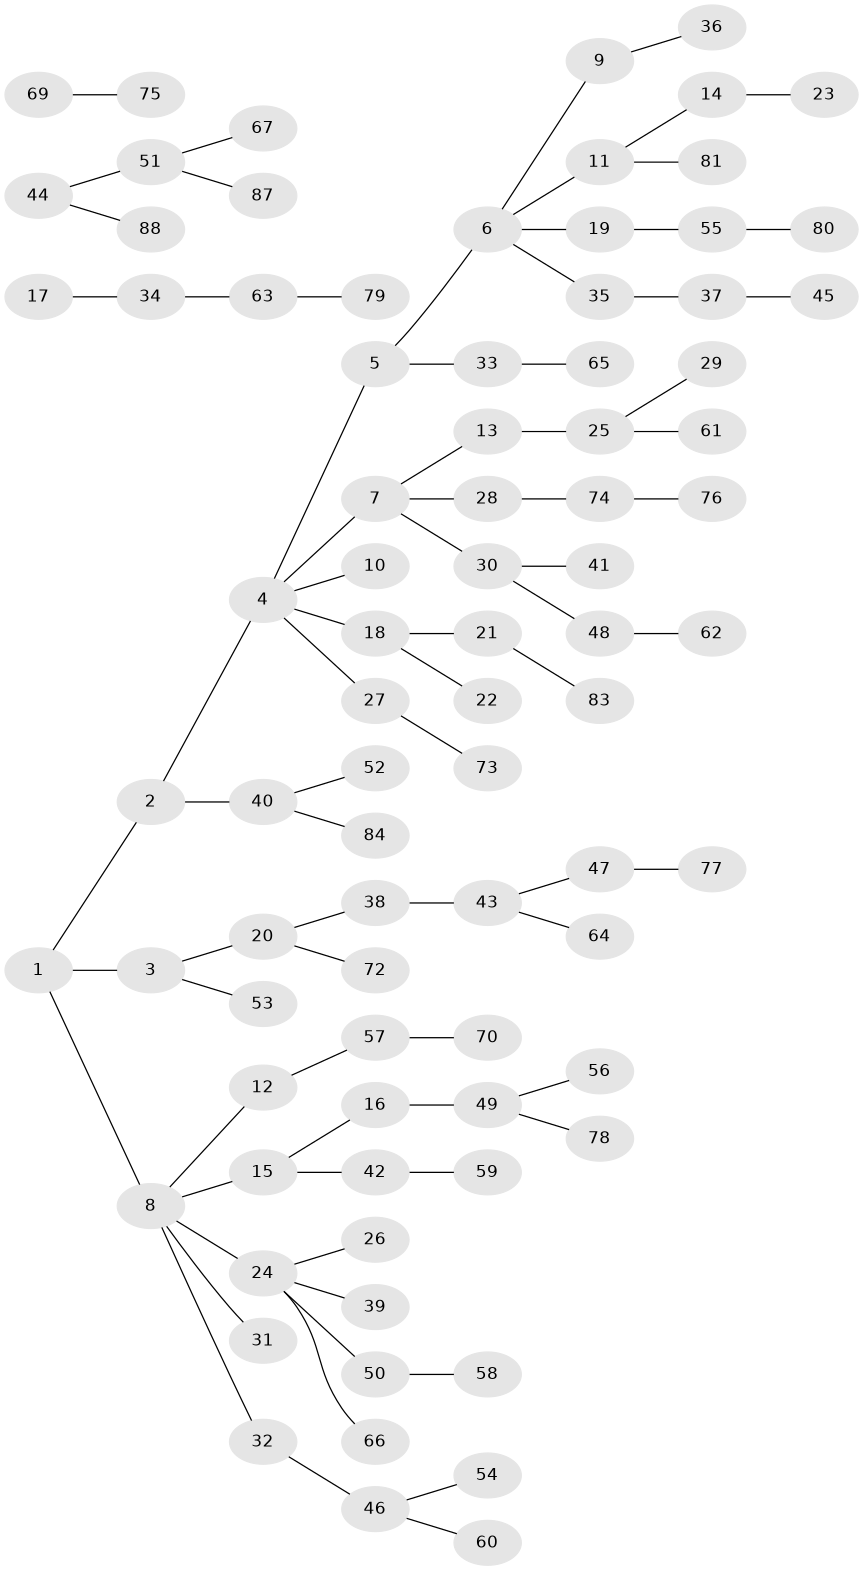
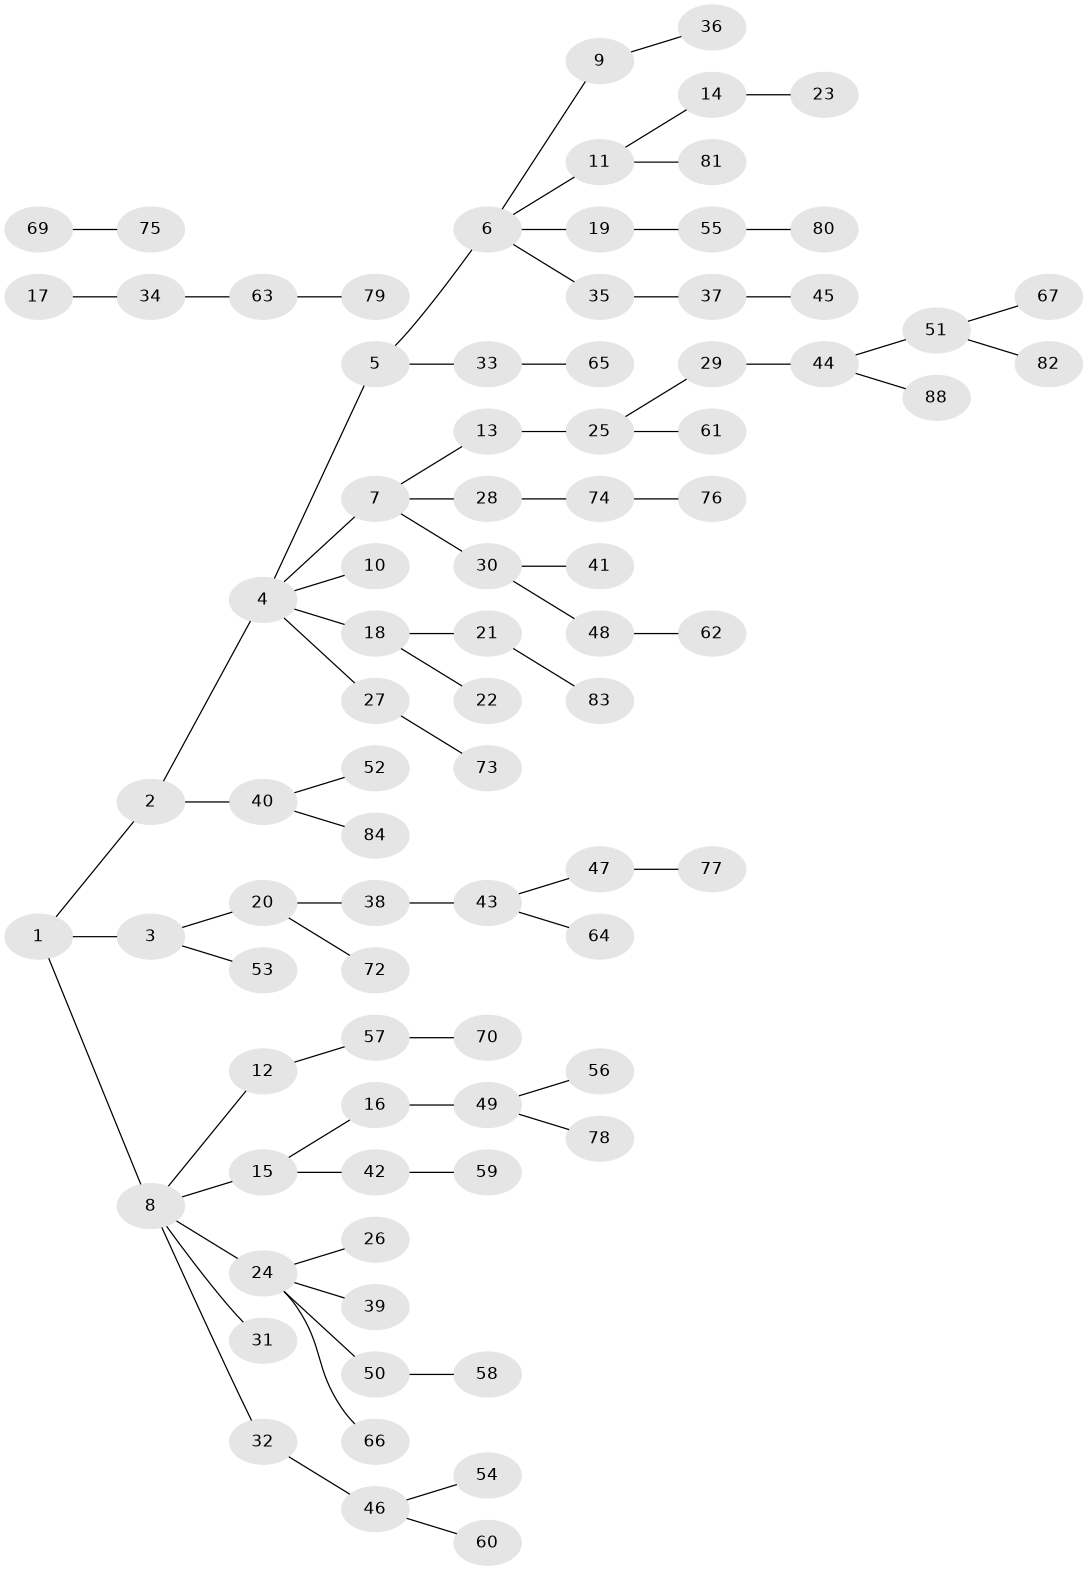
(263, 196) -> (1049, 364)
none -> (768, 364)
